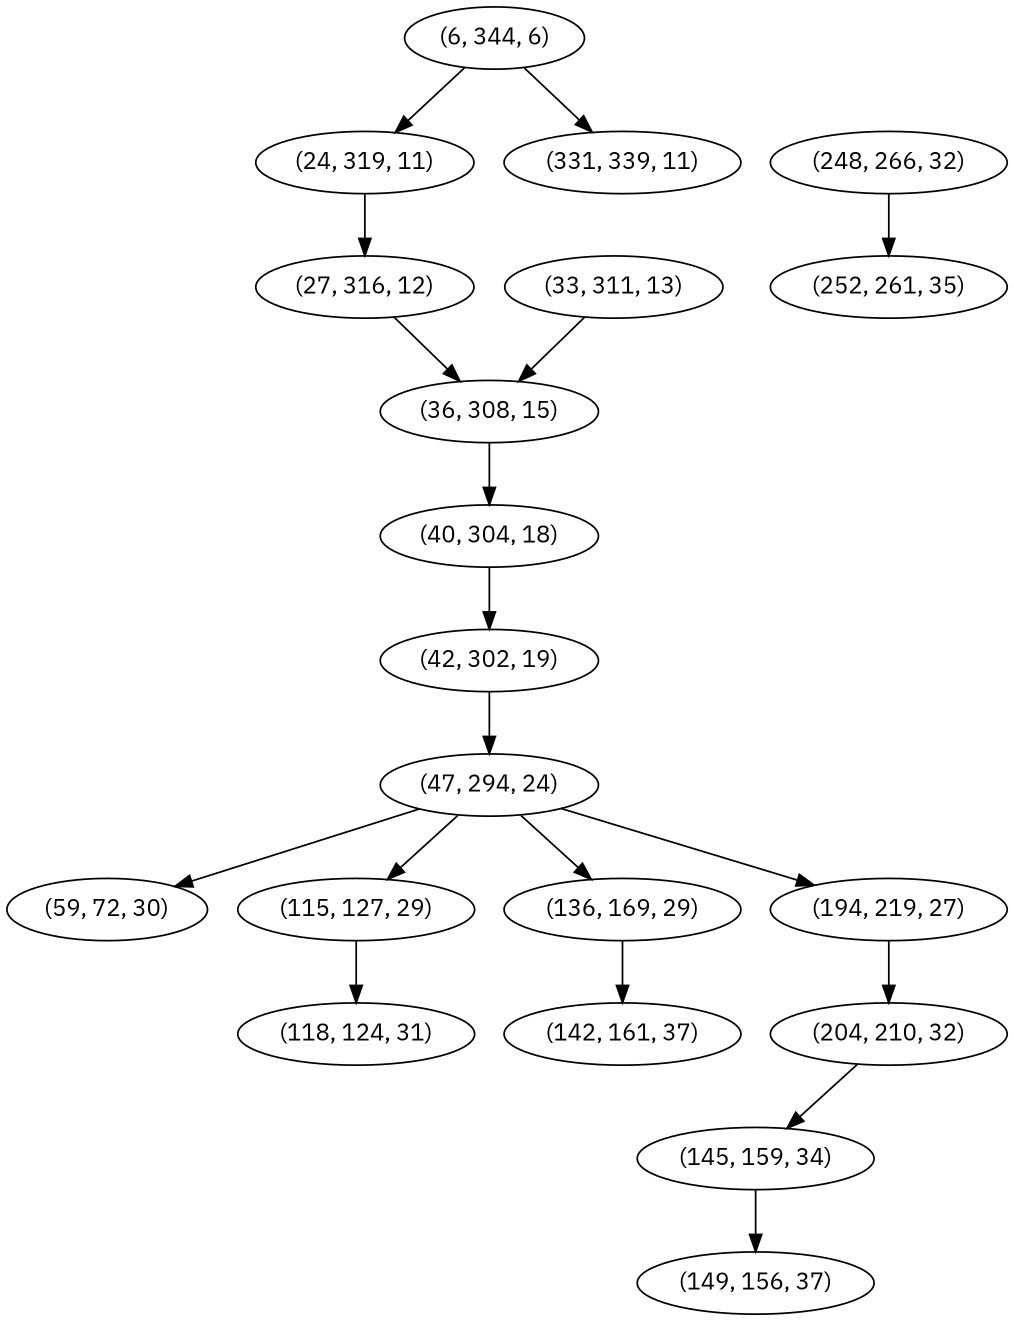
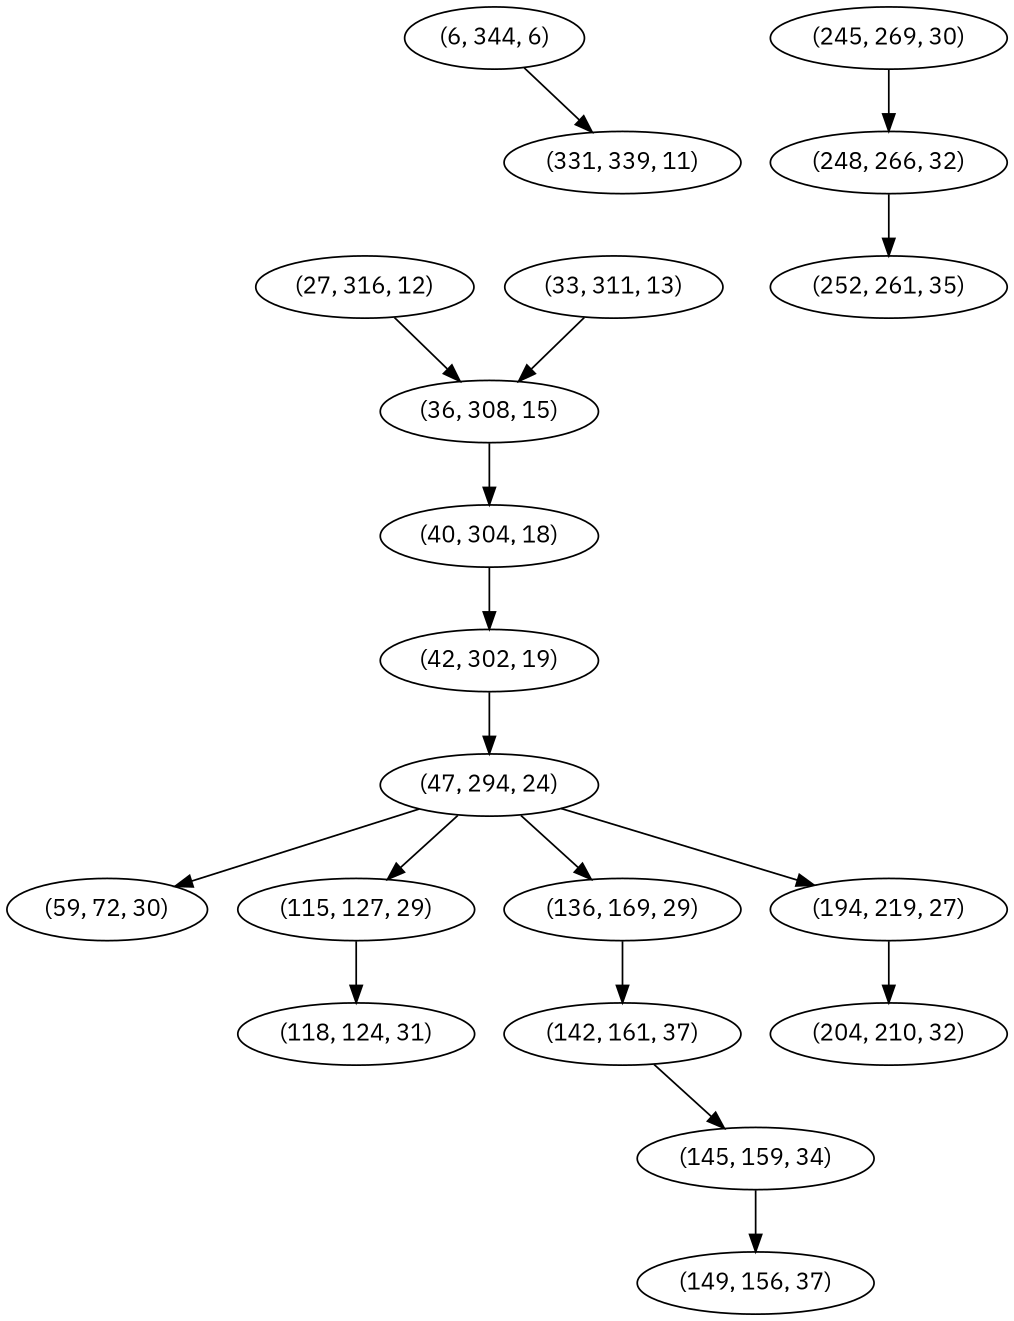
none -> (889, 38)
(365, 163) -> none
(829, 1090) -> (683, 1090)
